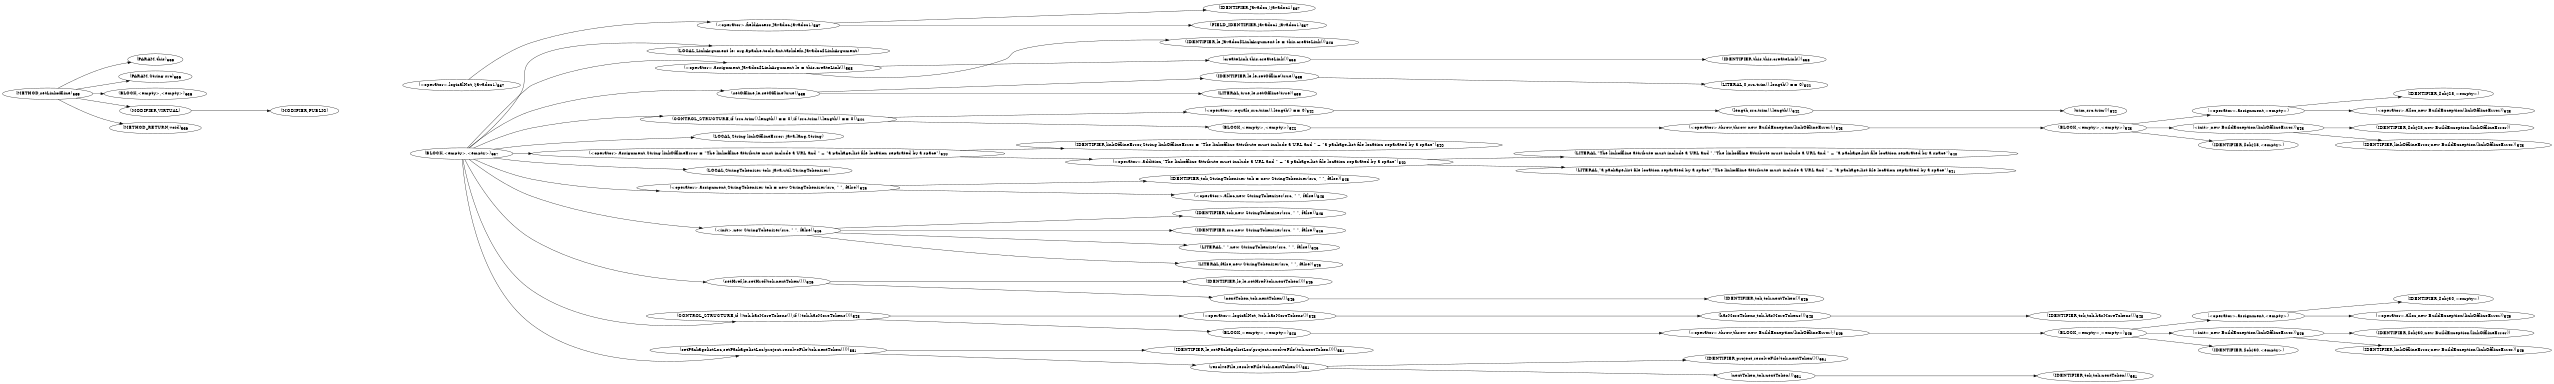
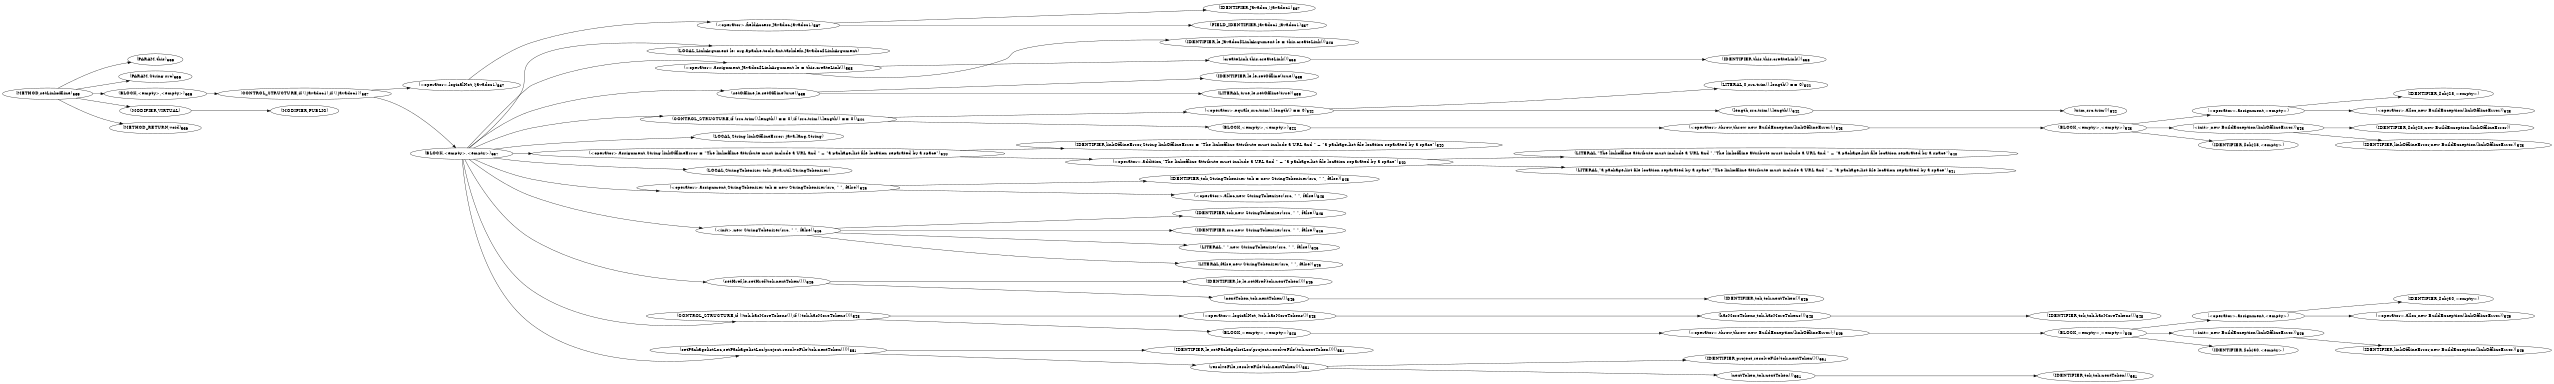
(1510, 81) -> (1522, 101)
none -> (305, 94)
(2443, 333) -> none
